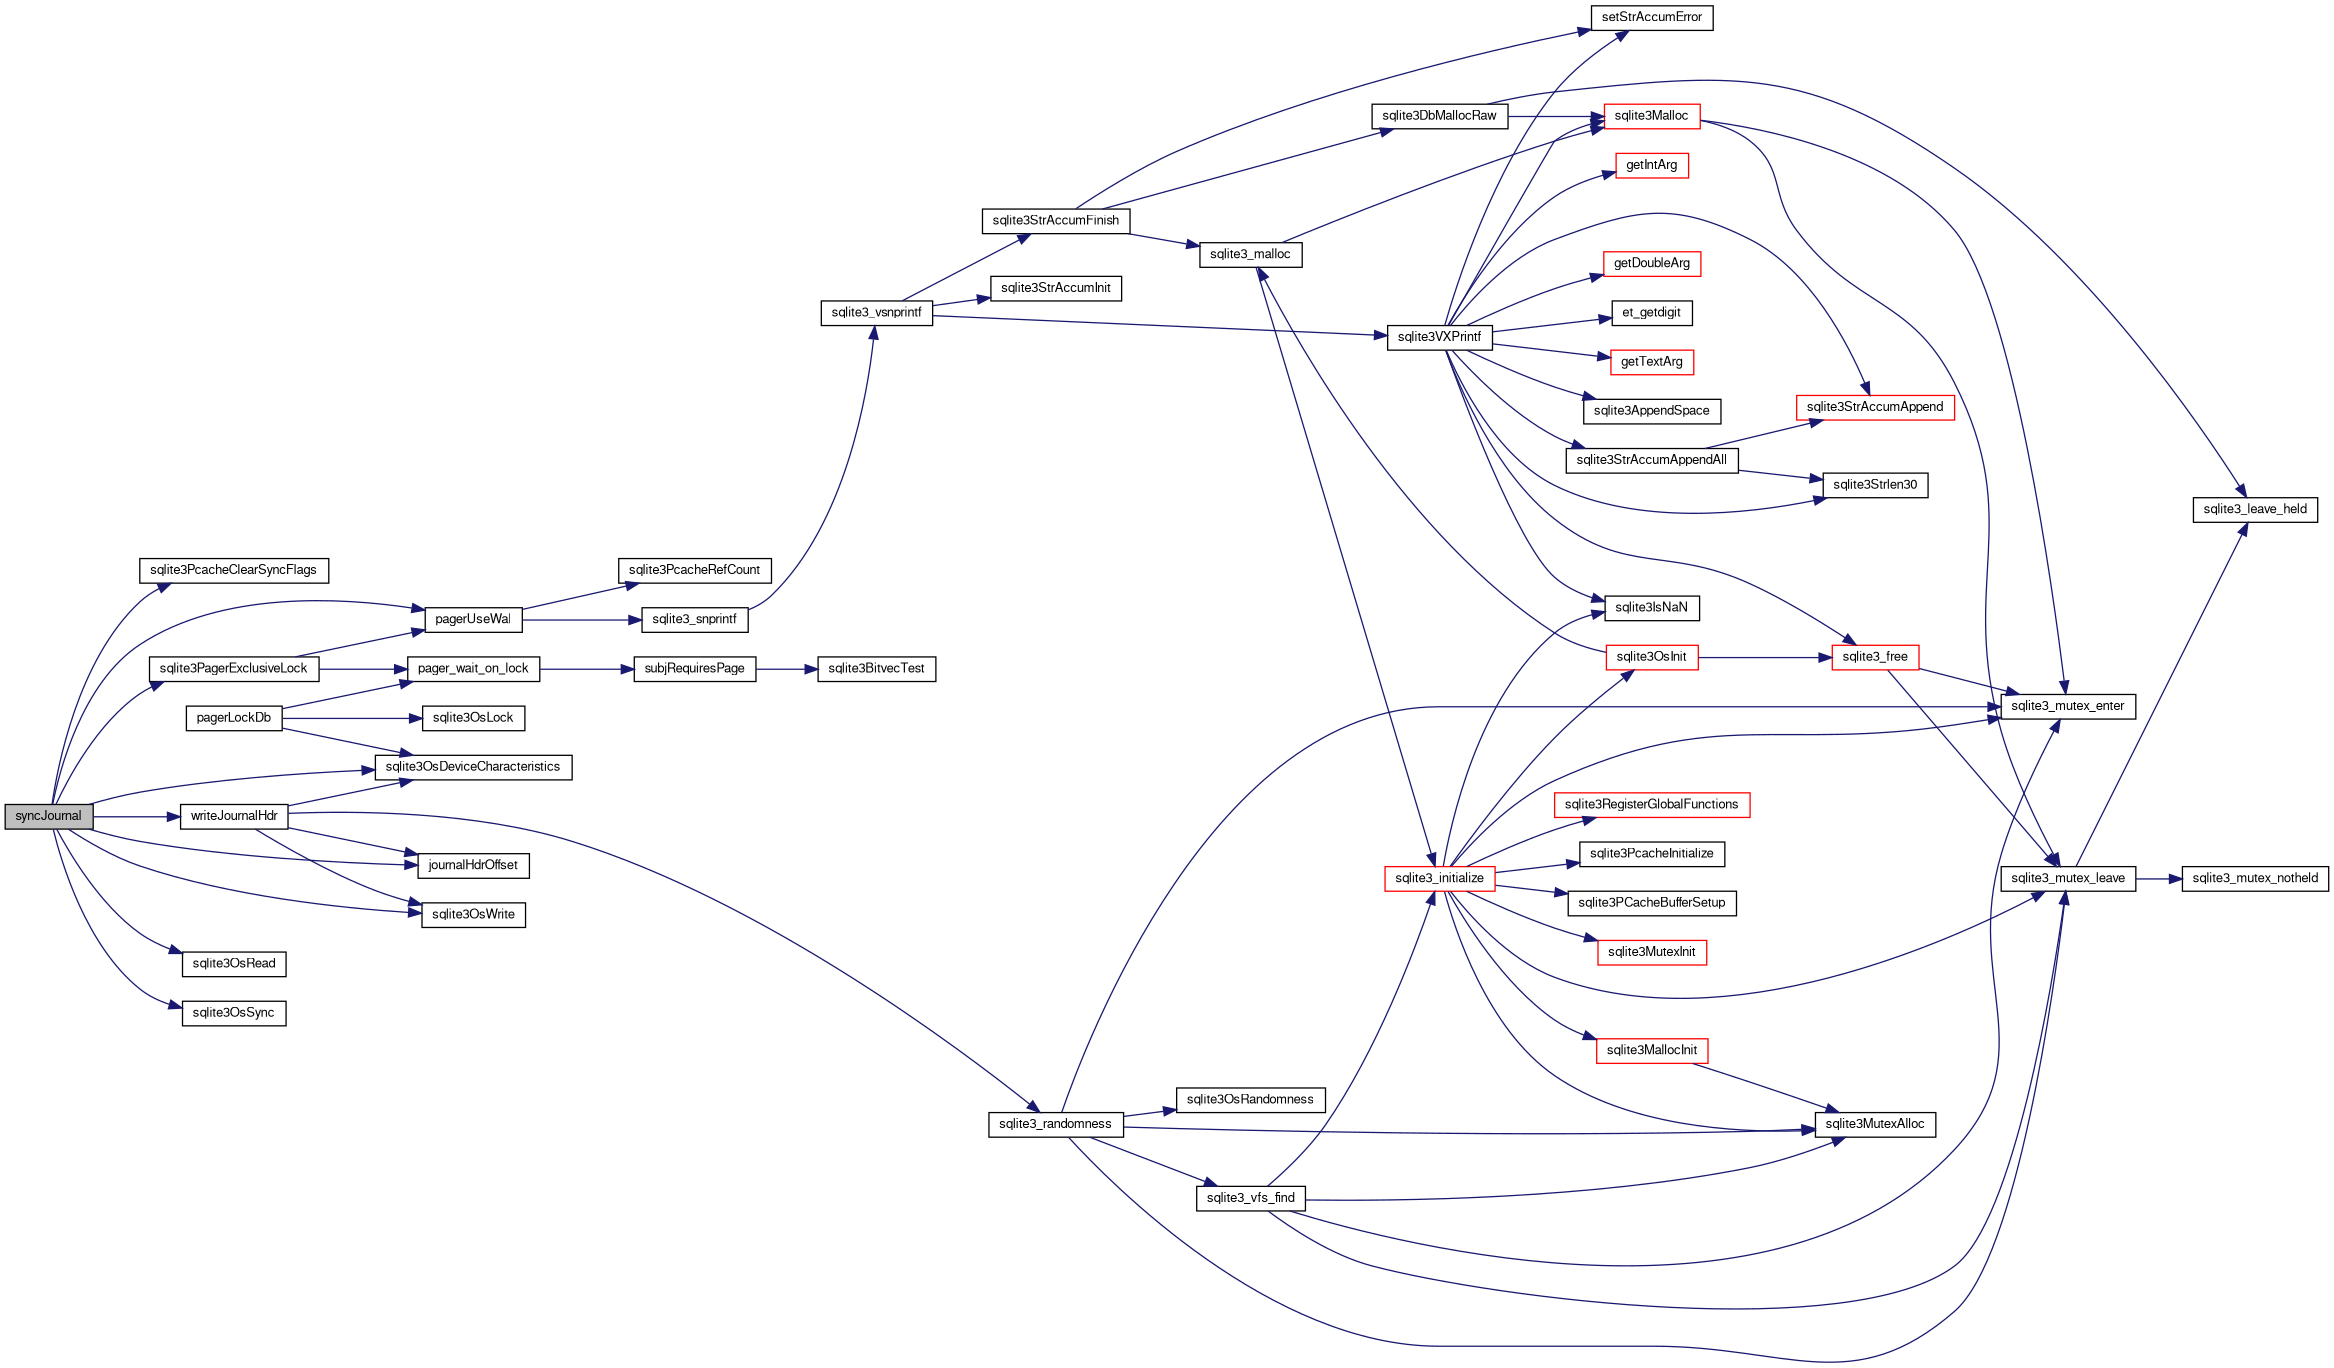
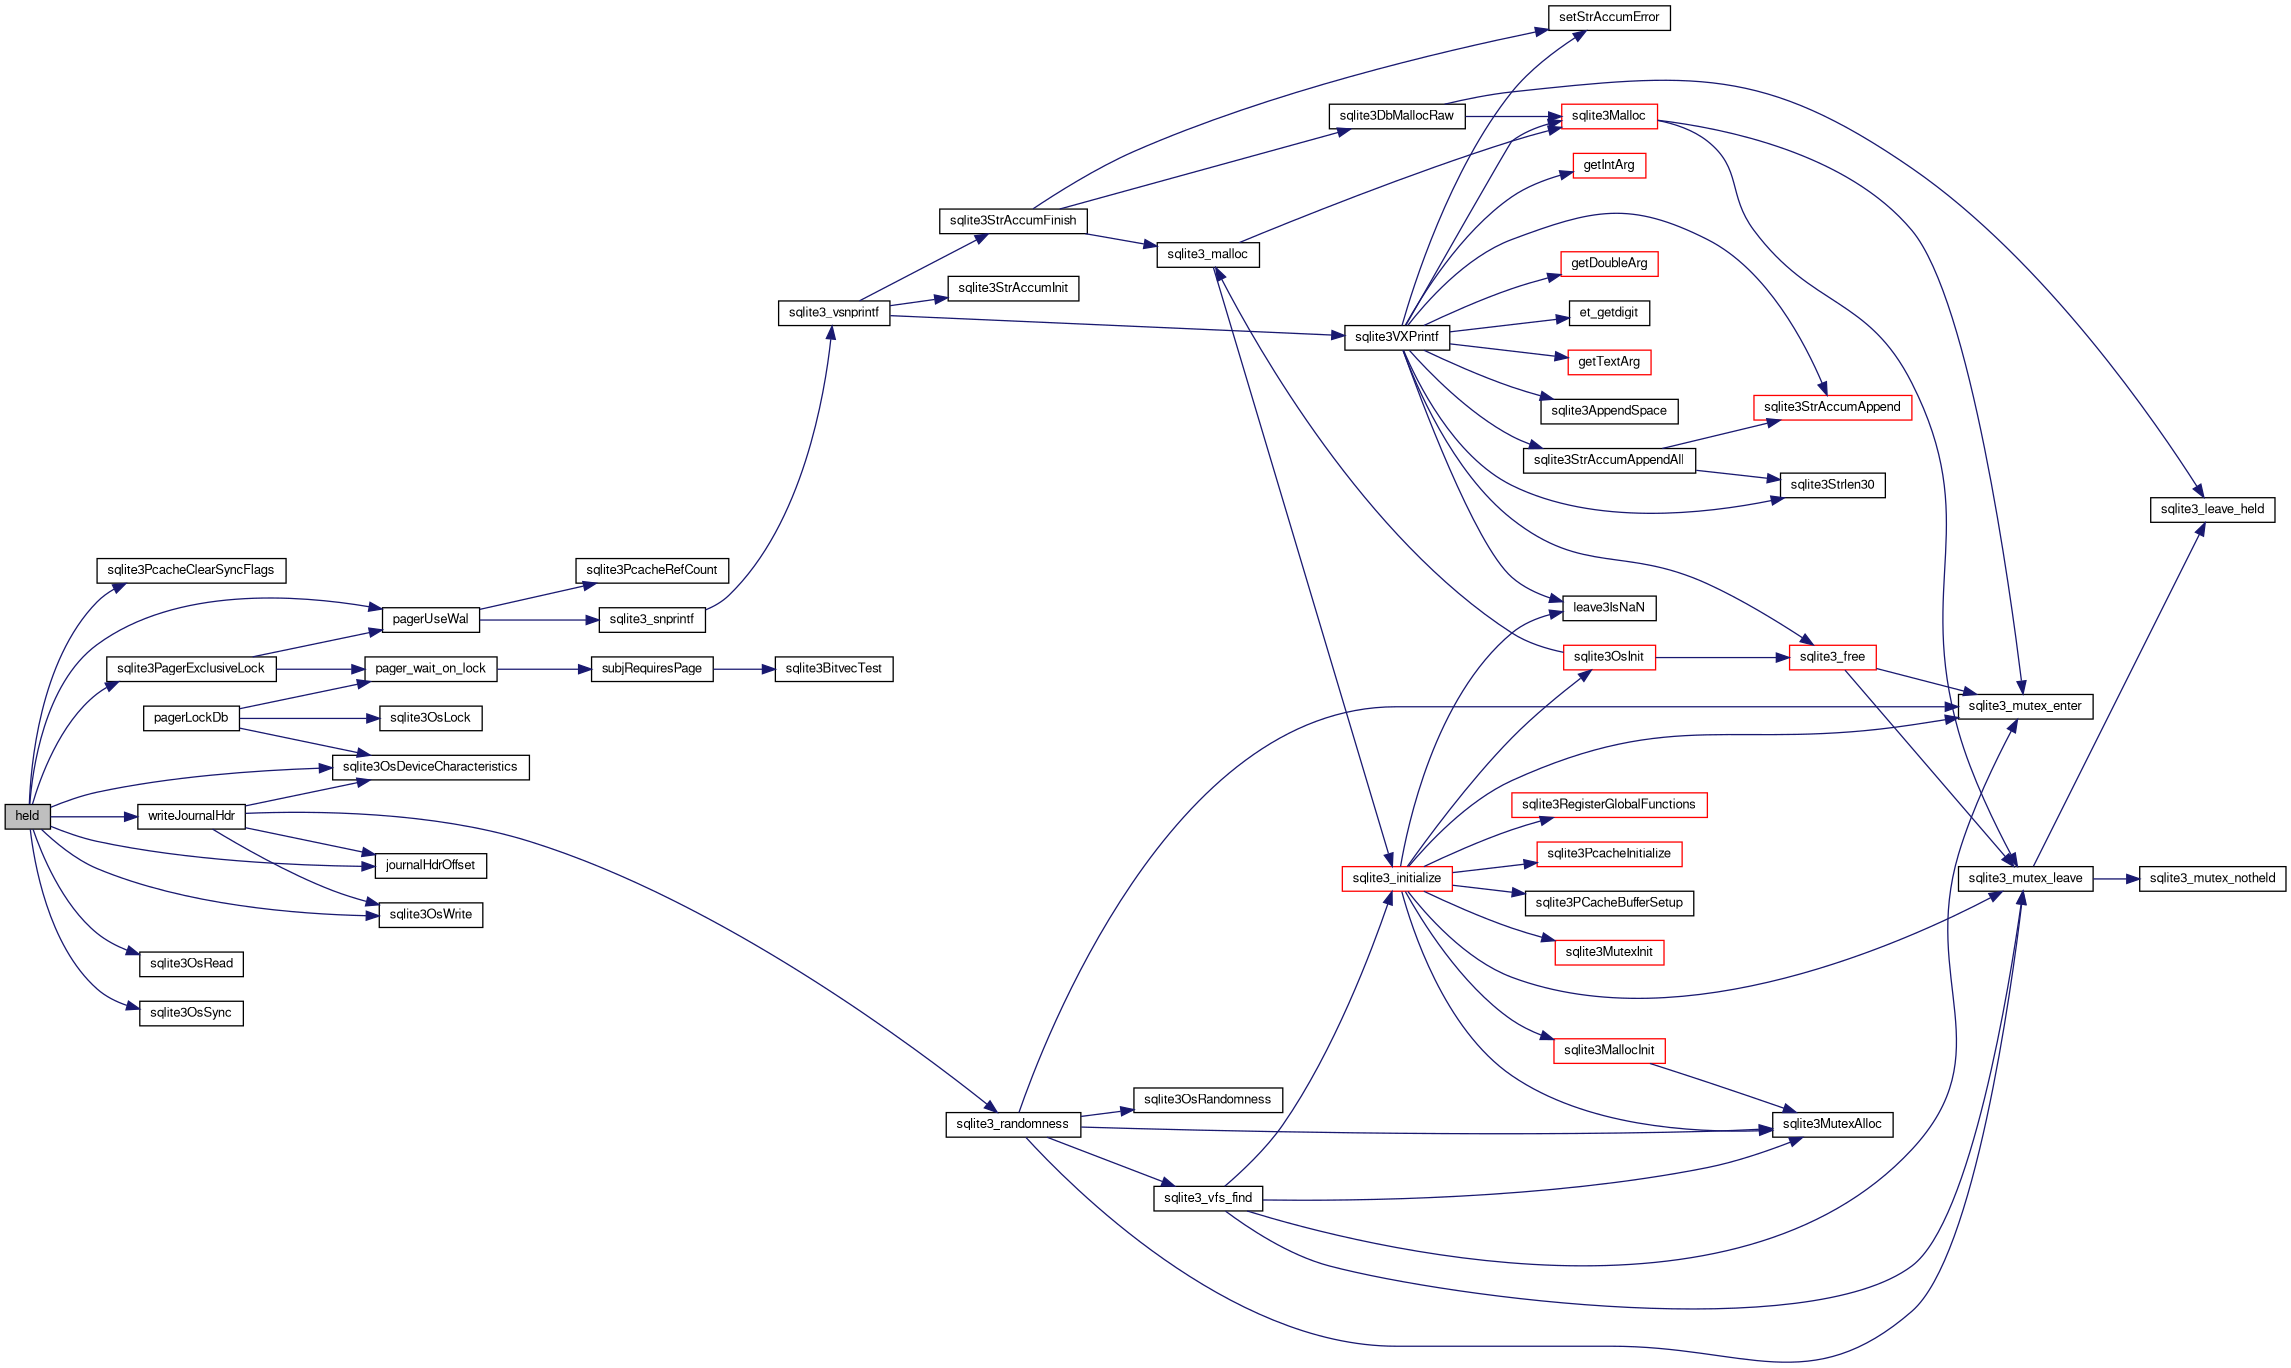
(1652, 608) -> (1610, 608)
(49, 817) -> (28, 817)
(1652, 854) -> (1610, 854)
